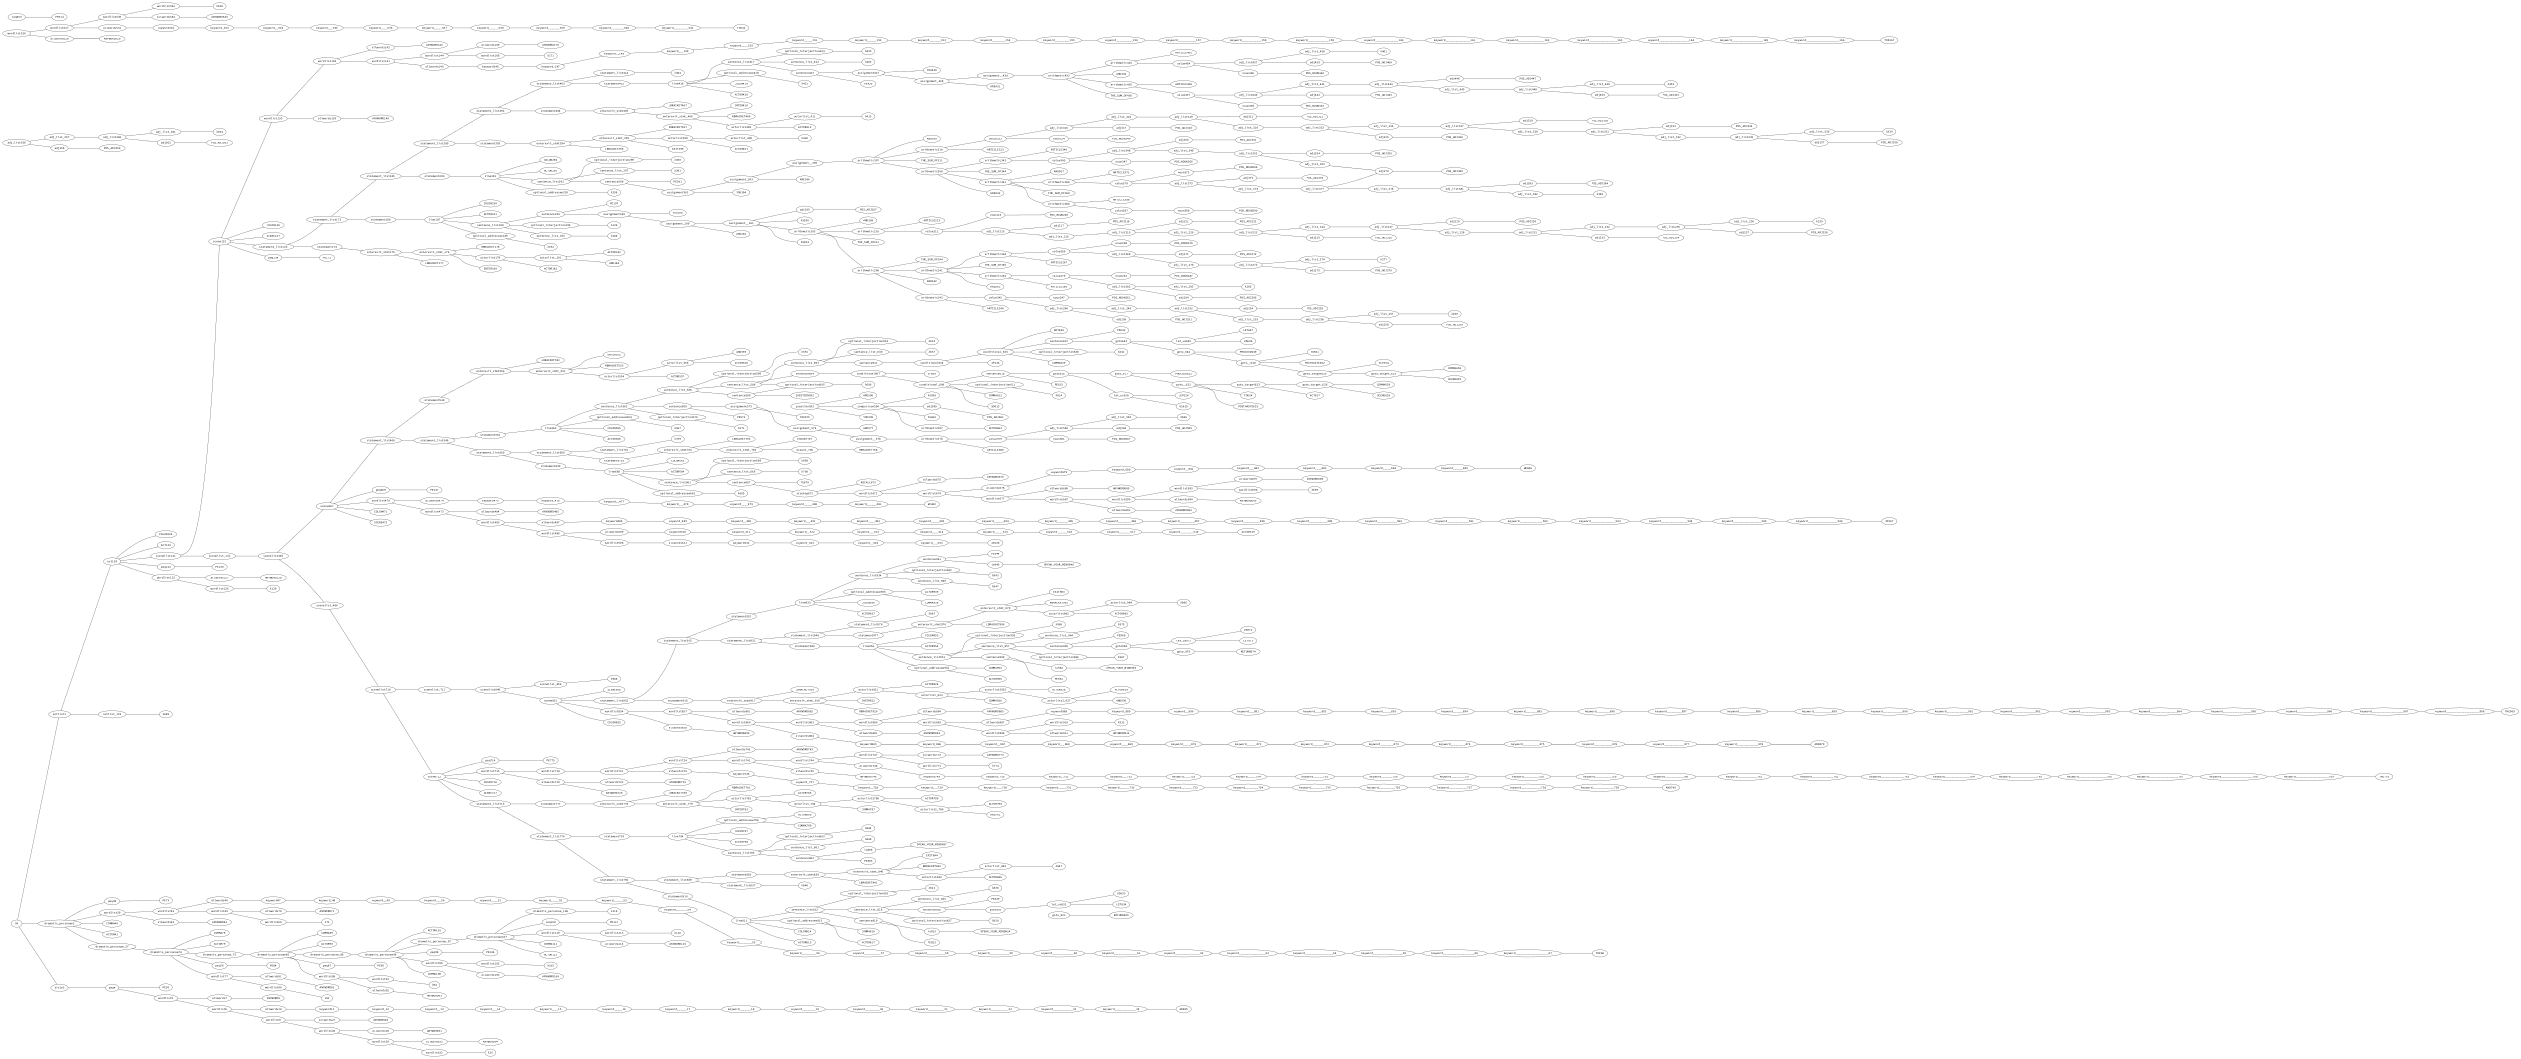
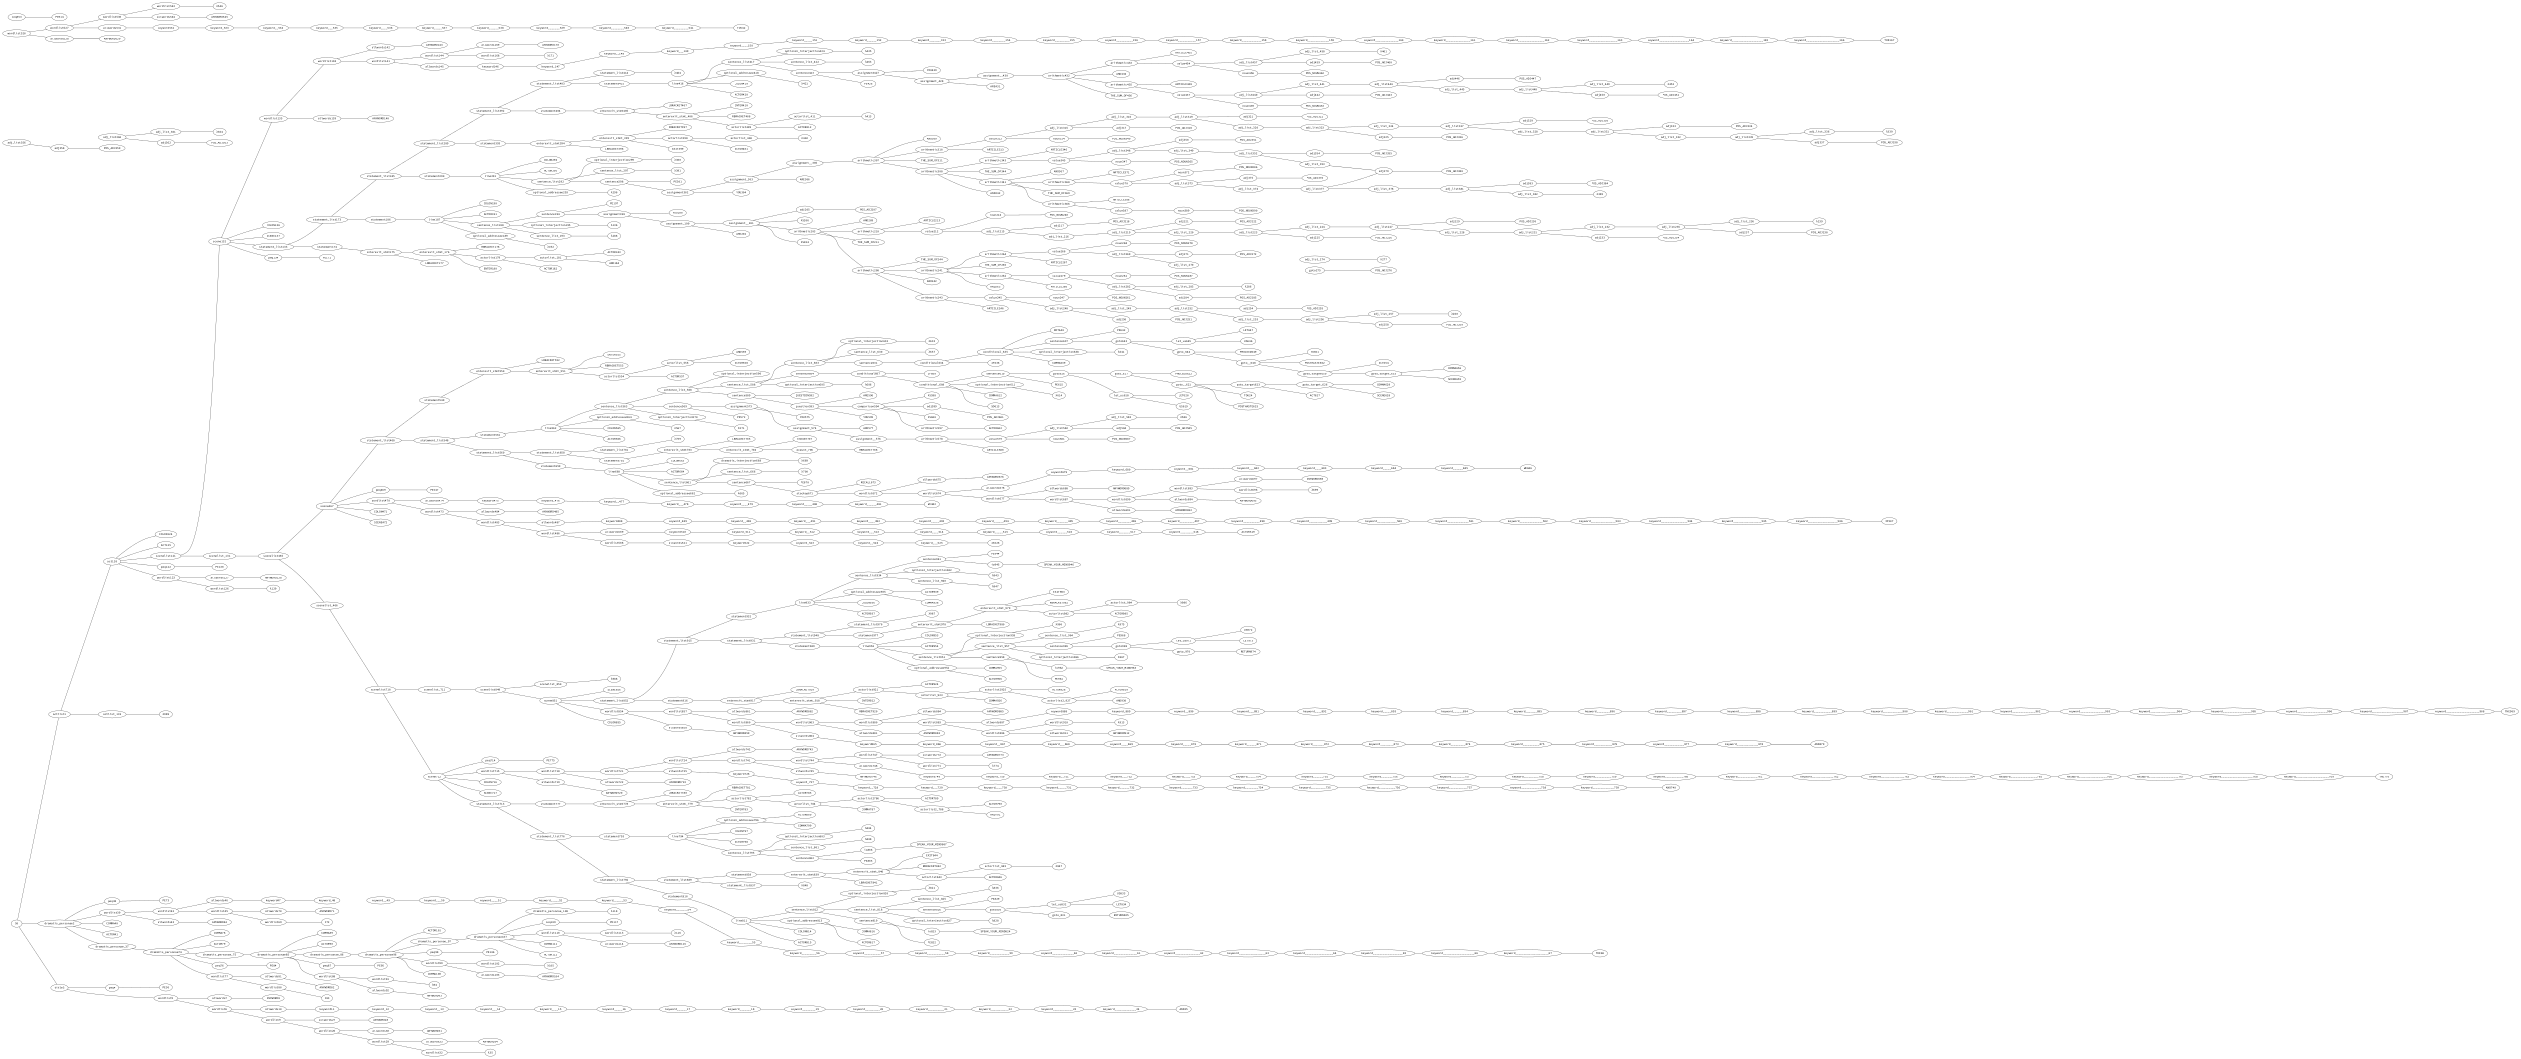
(59, 137) -> none
(1248, 265) -> none
(1315, 270) -> (1315, 270)
(805, 352) -> none
(770, 391) -> (773, 401)
(741, 461) -> (741, 461)
(582, 782) -> (582, 777)
(353, 900) -> none
none -> (1027, 913)
(137, 993) -> (110, 995)
